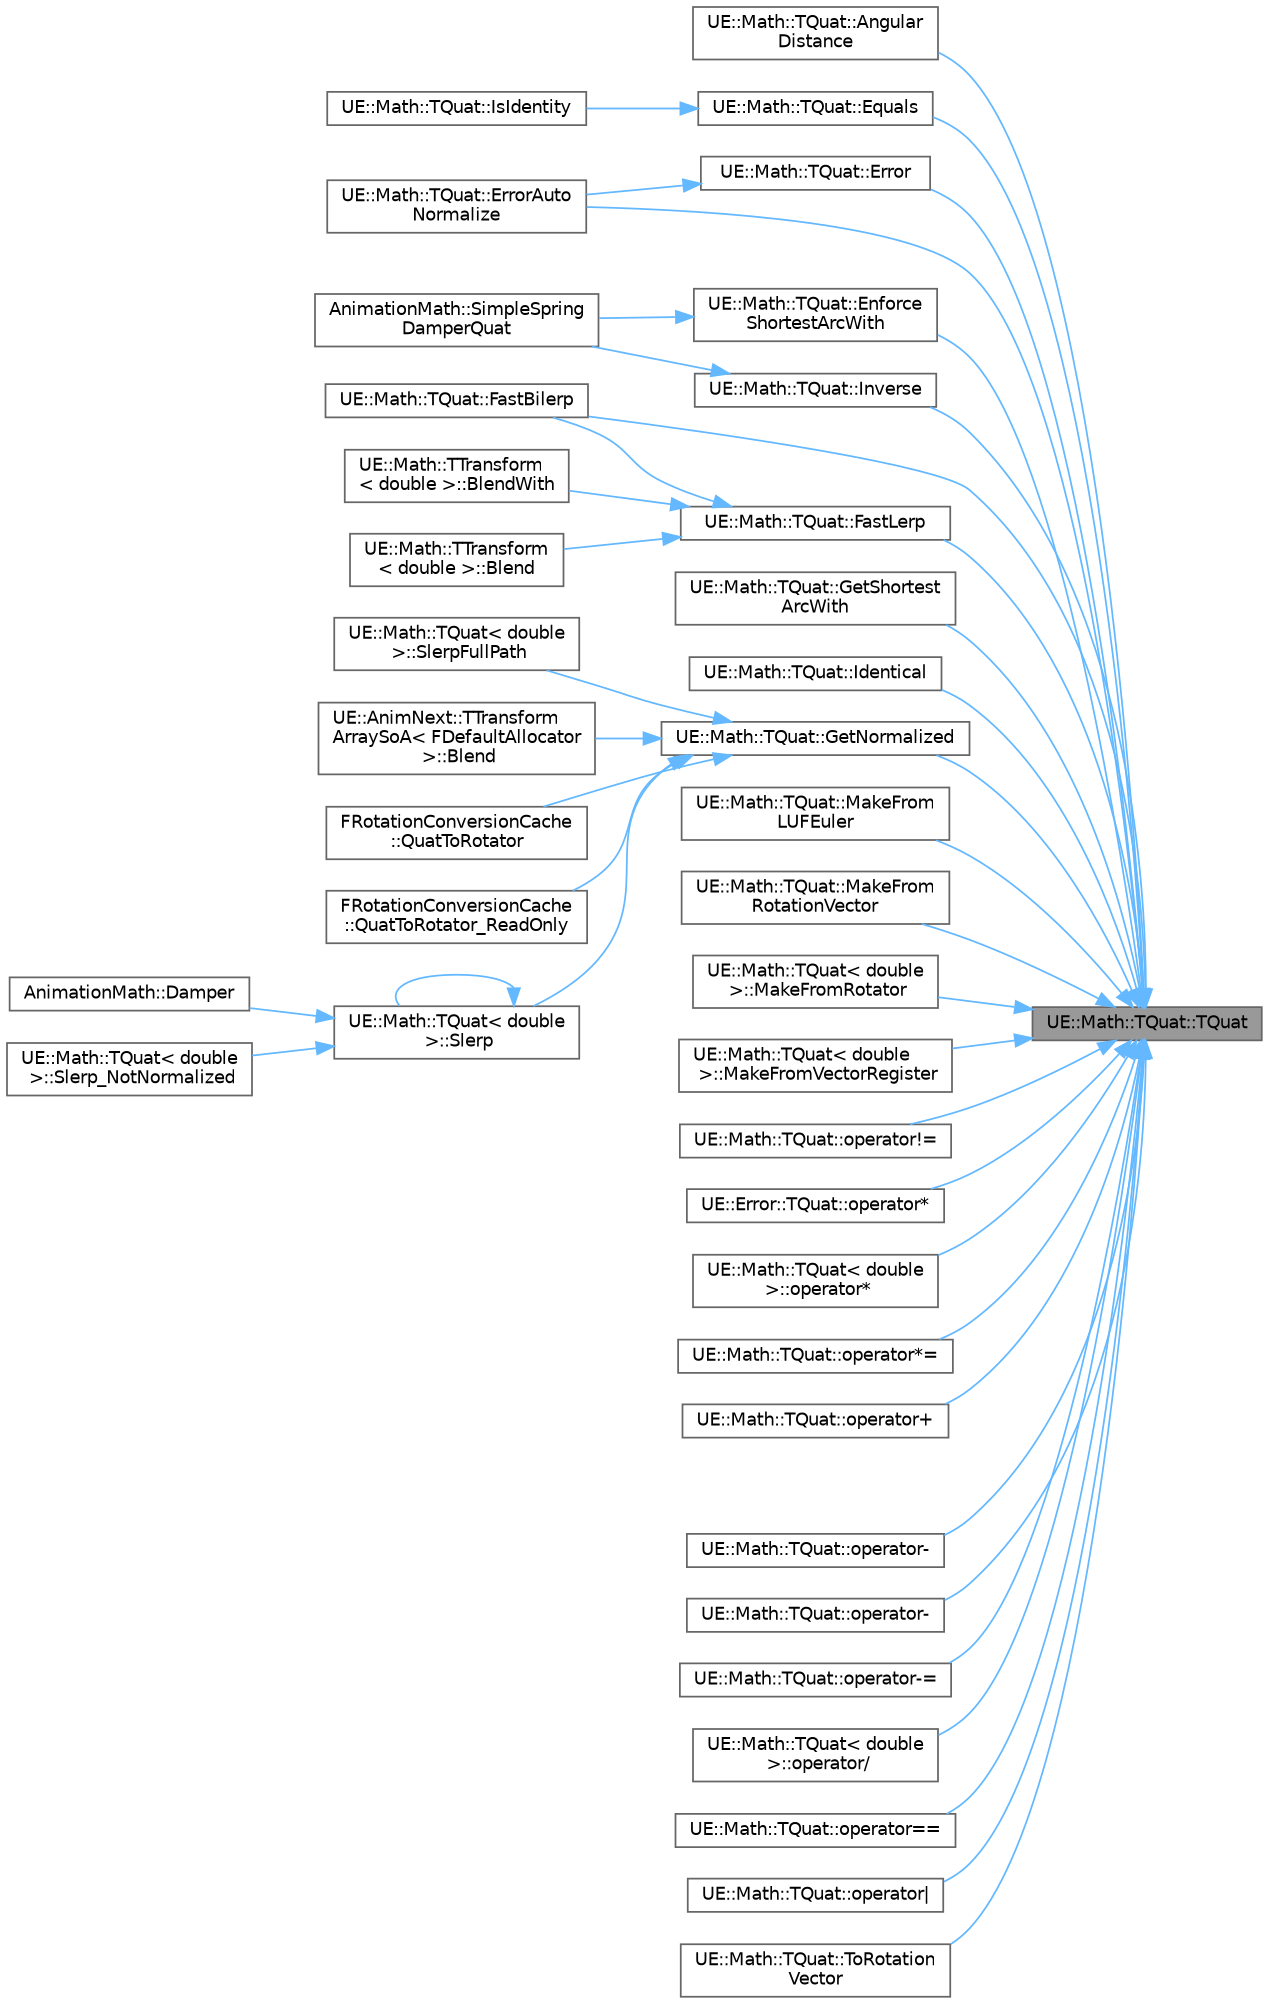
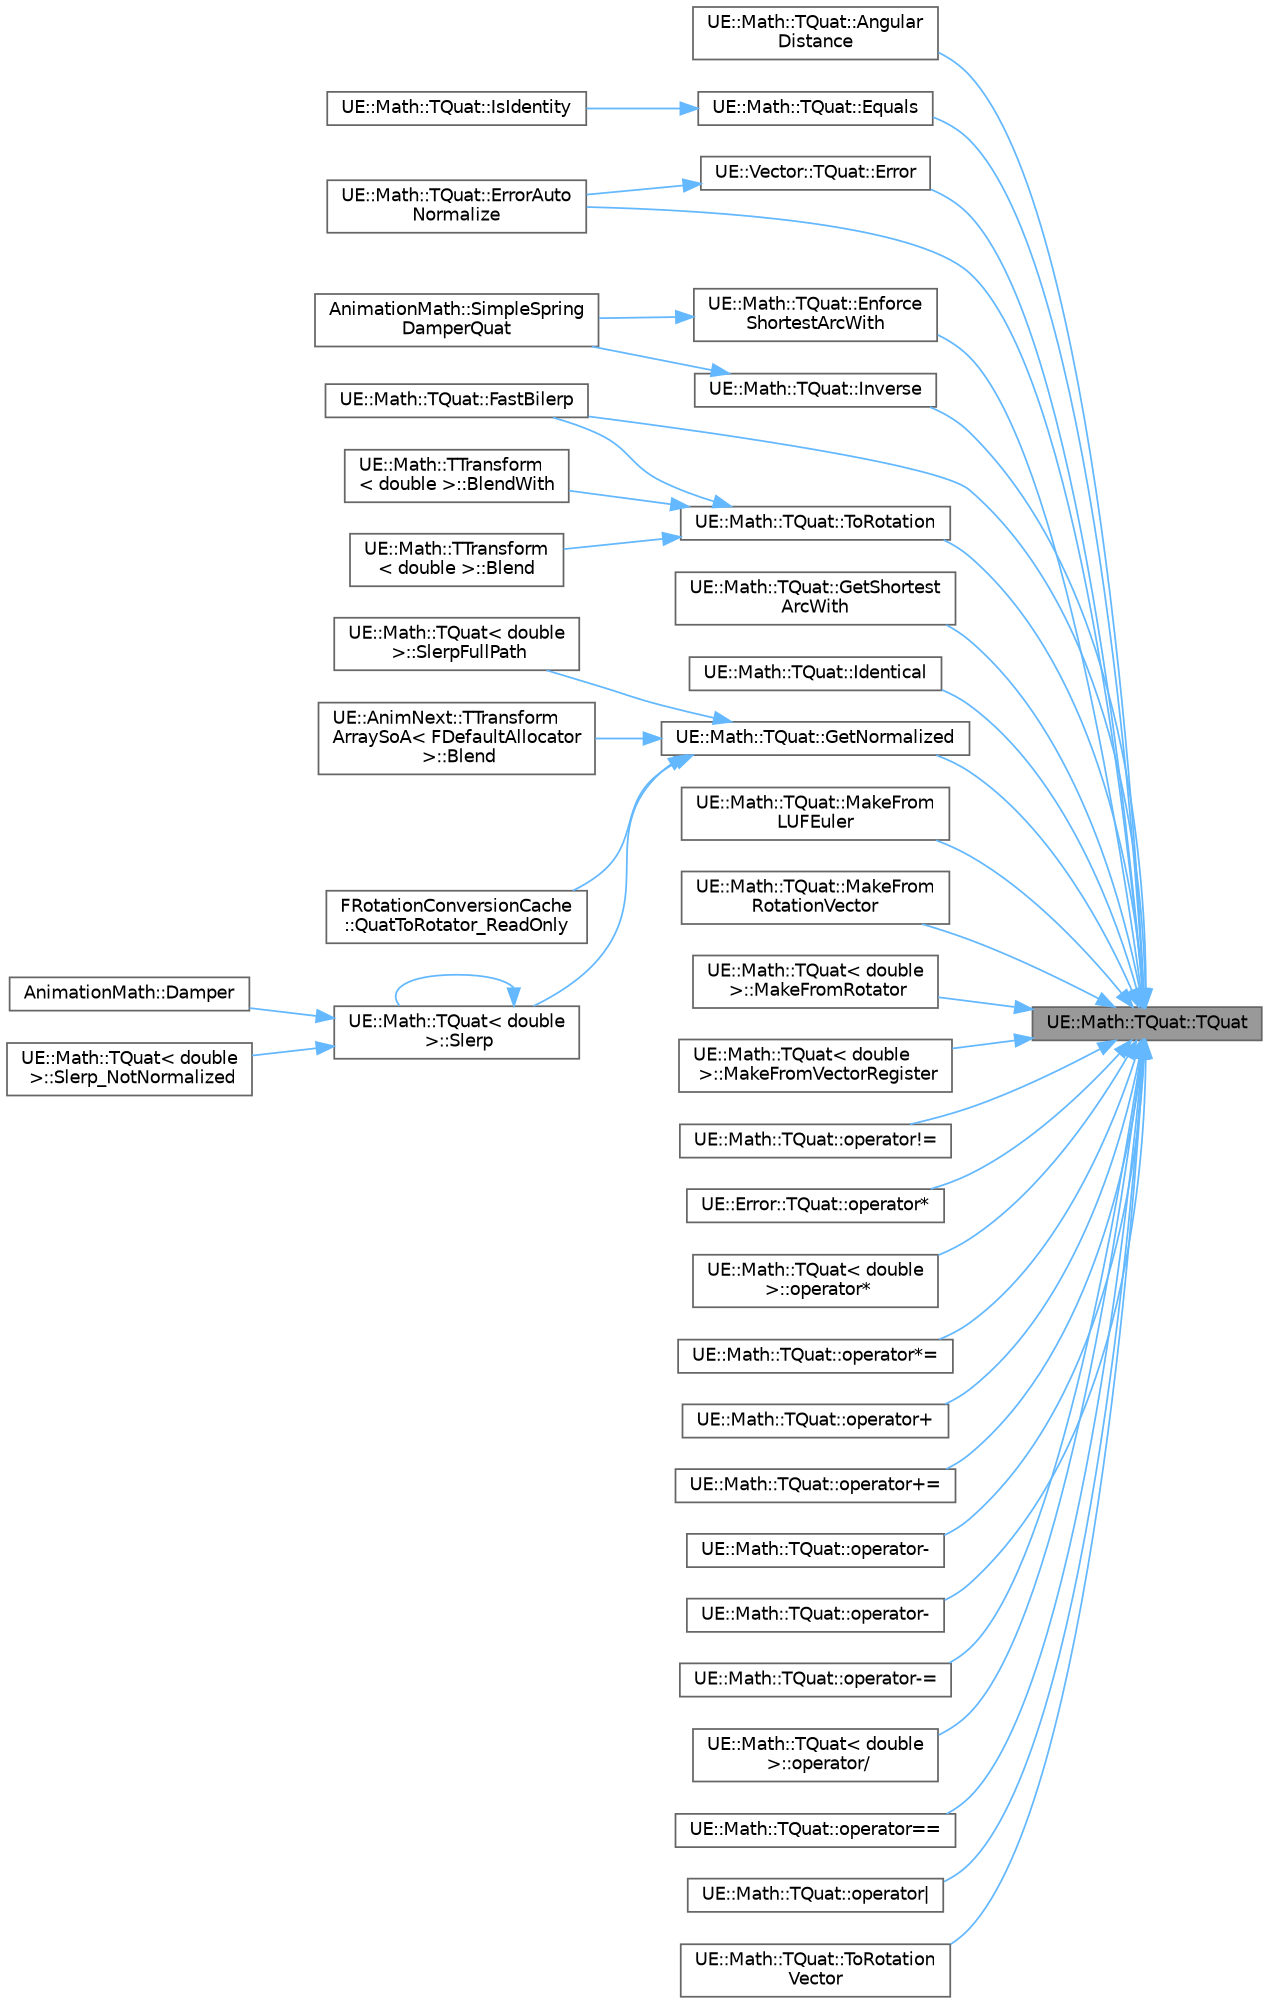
(816, 173) -> (816, 173)
(816, 523) -> (816, 523)
(457, 833) -> none
none -> (816, 1486)
